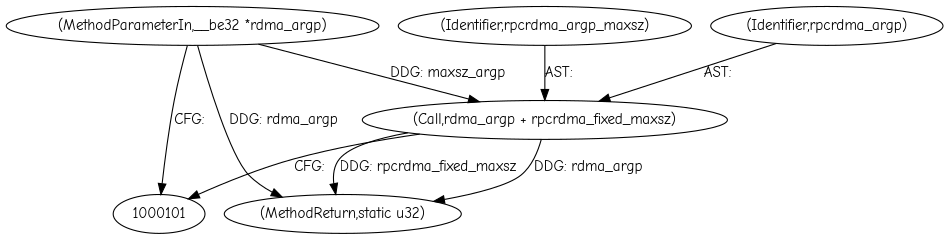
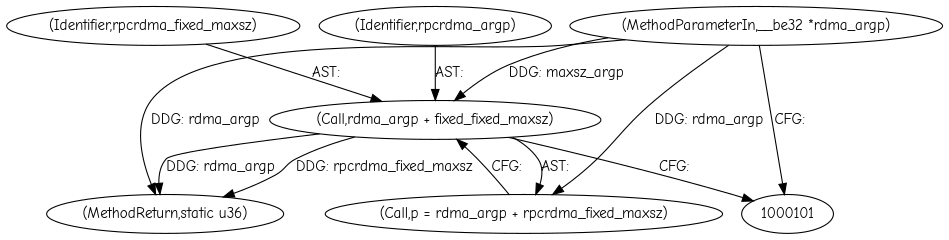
(545, 26) -> (153, 26)
(545, 120) -> (435, 120)
(343, 214) -> (165, 214)
none -> (524, 214)
